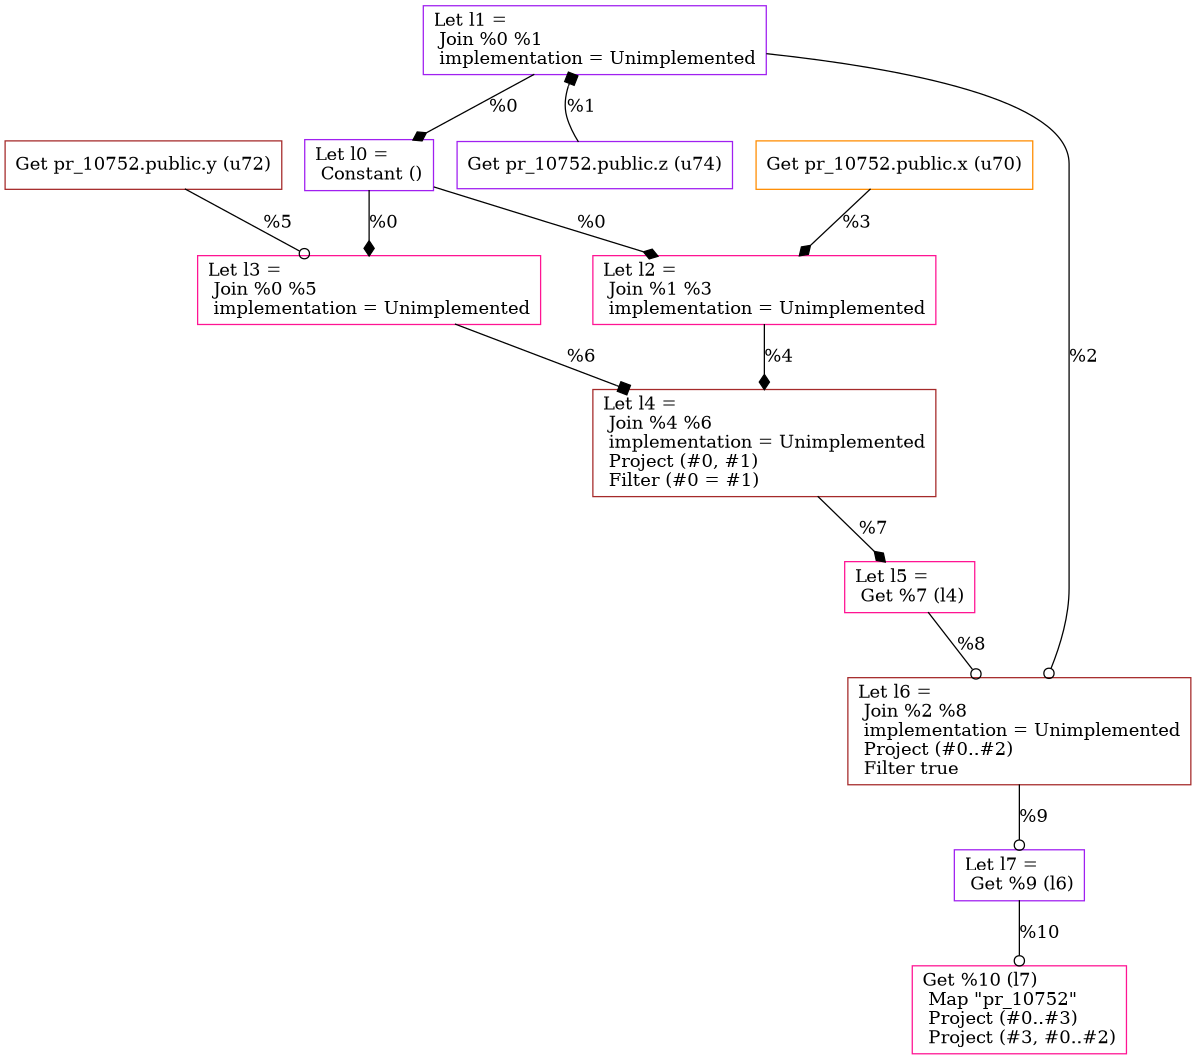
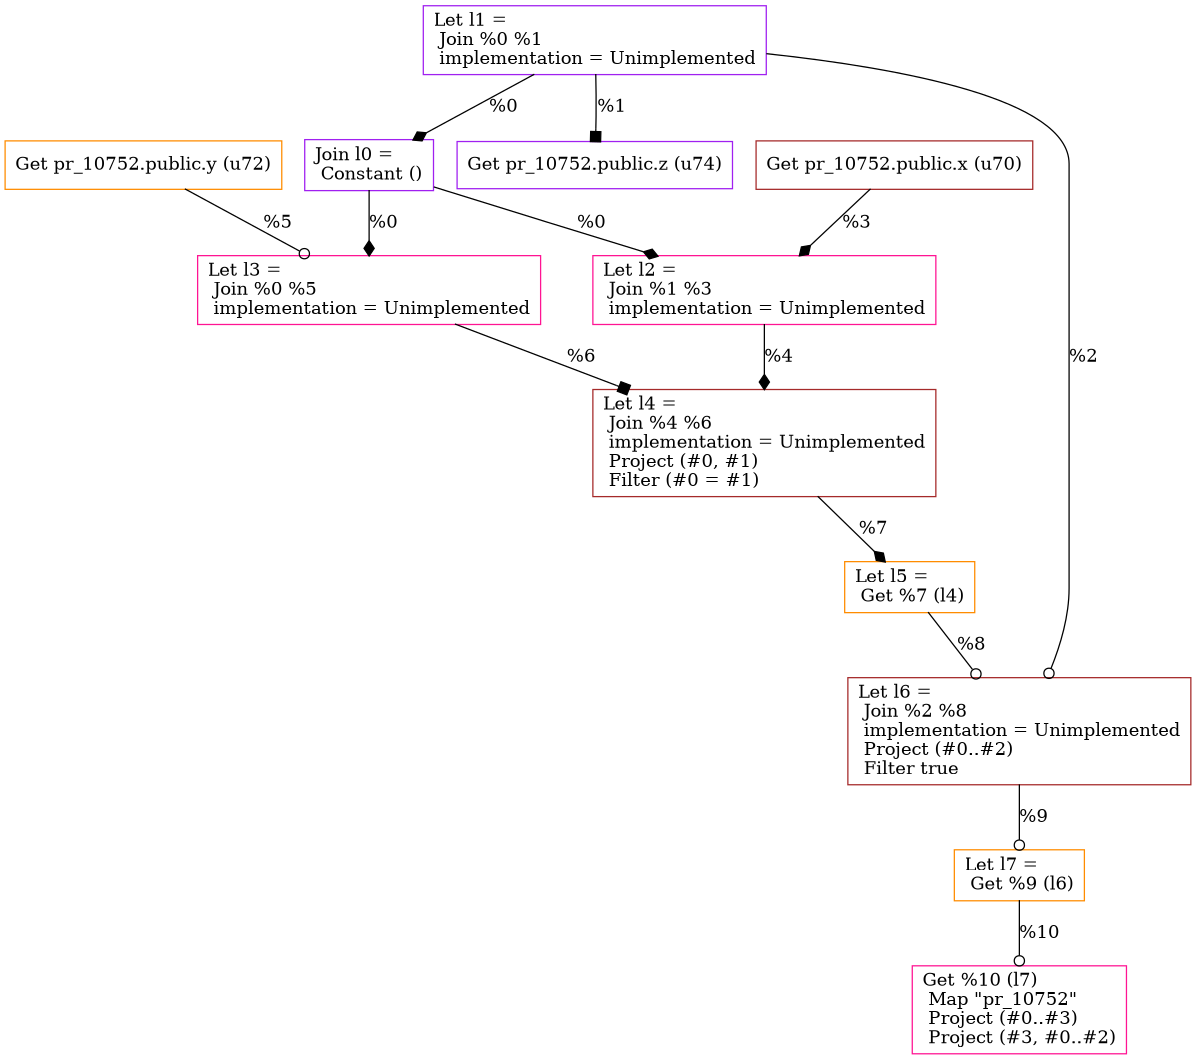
(566, 115) -> (596, 101)
(143, 165) -> (143, 165)
(369, 165) -> (369, 165)
(894, 165) -> (894, 165)
(910, 587) -> (910, 587)
(1019, 875) -> (1019, 875)
